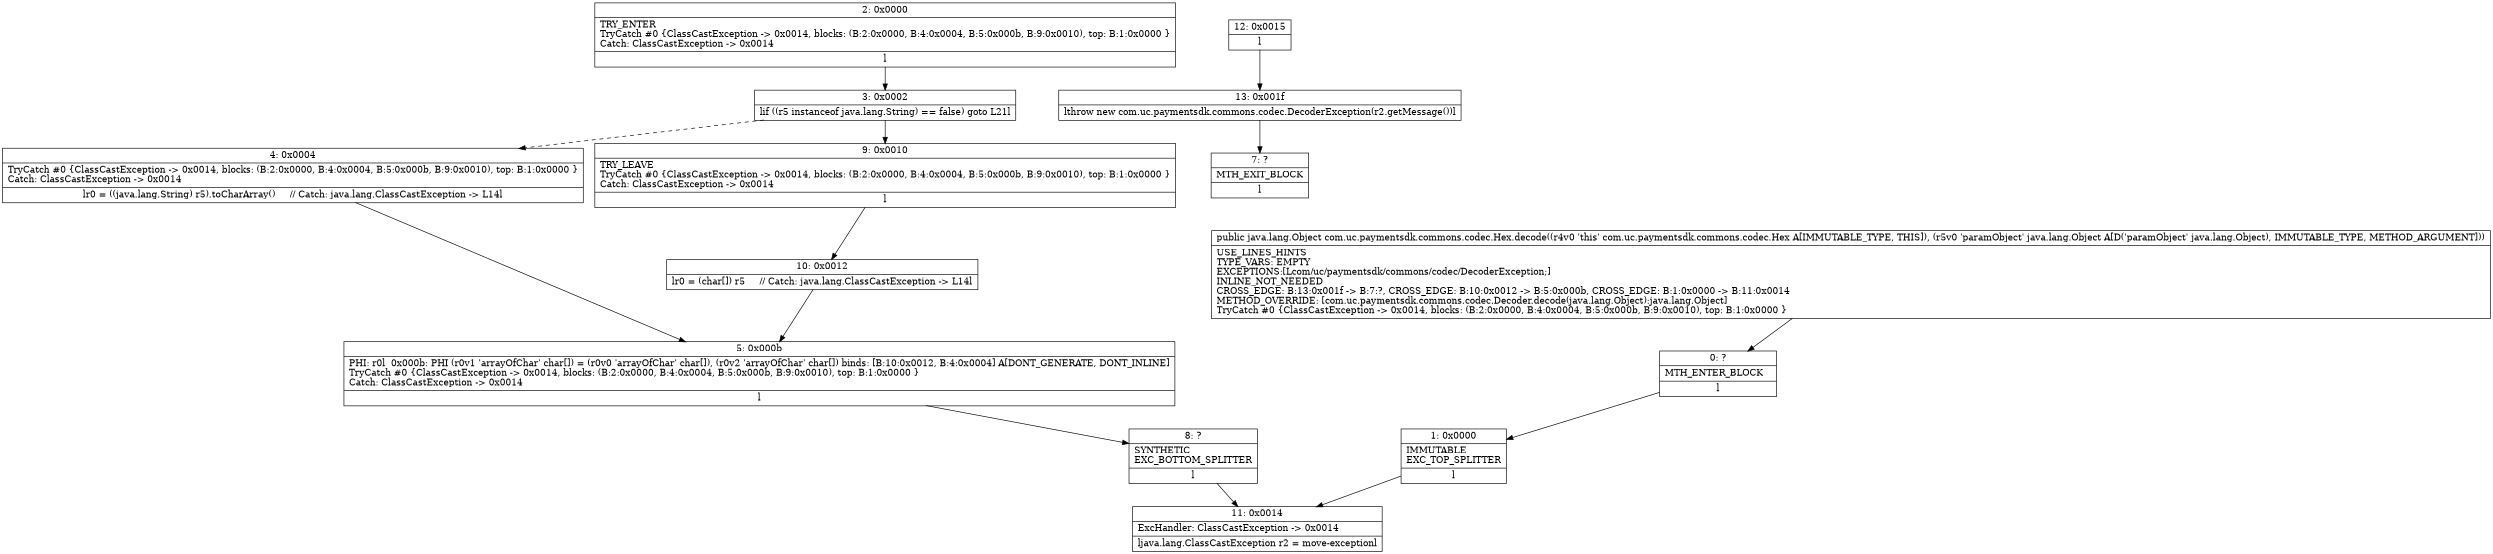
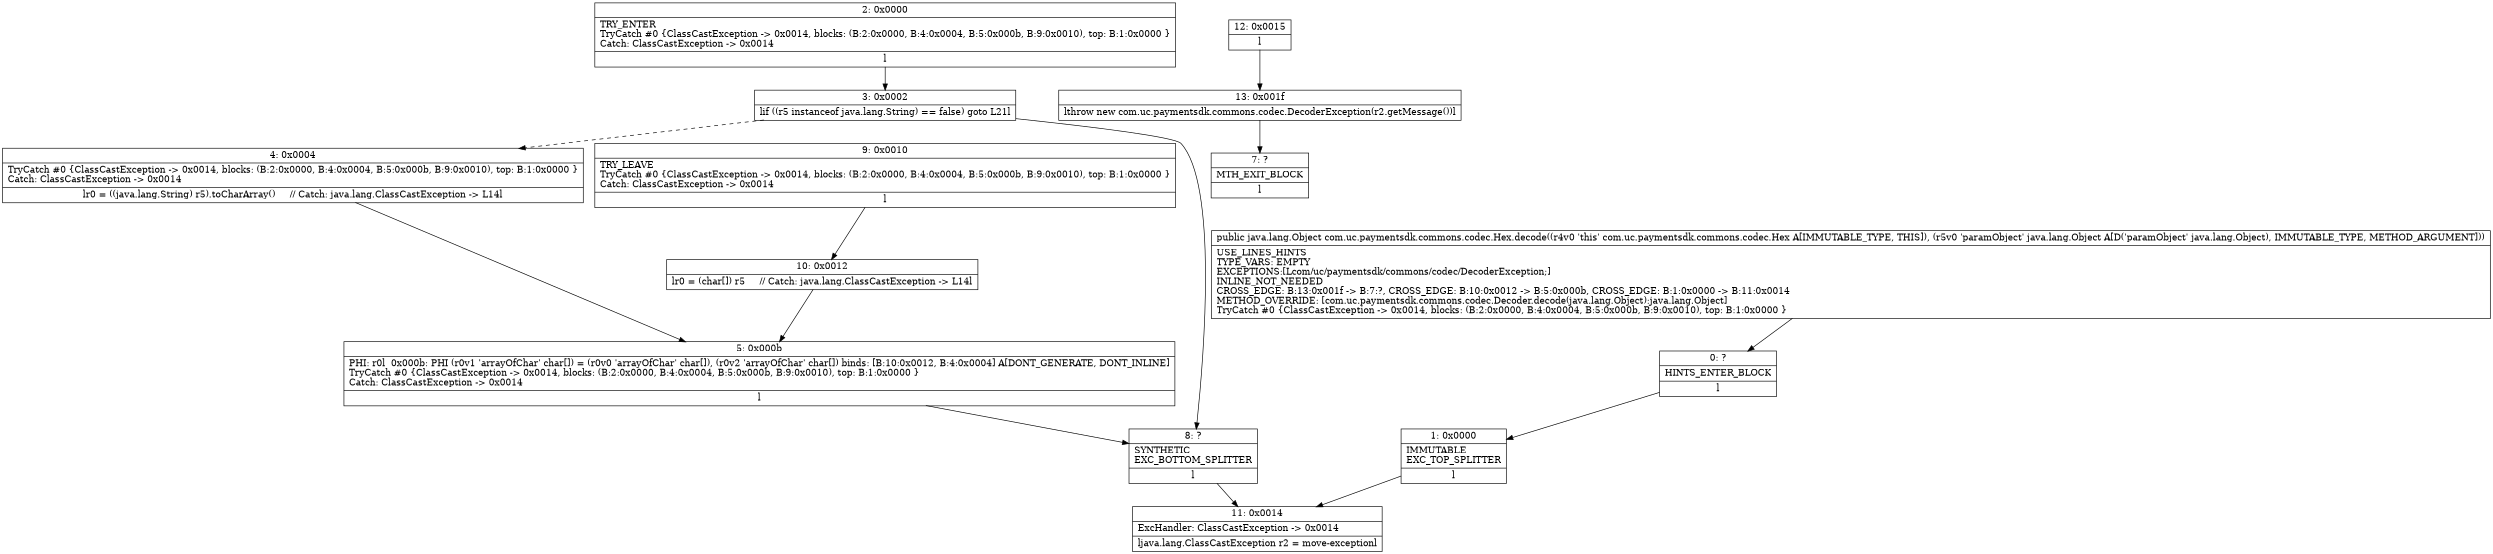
(885, 129) -> (1200, 198)
(1714, 373) -> (1718, 373)
